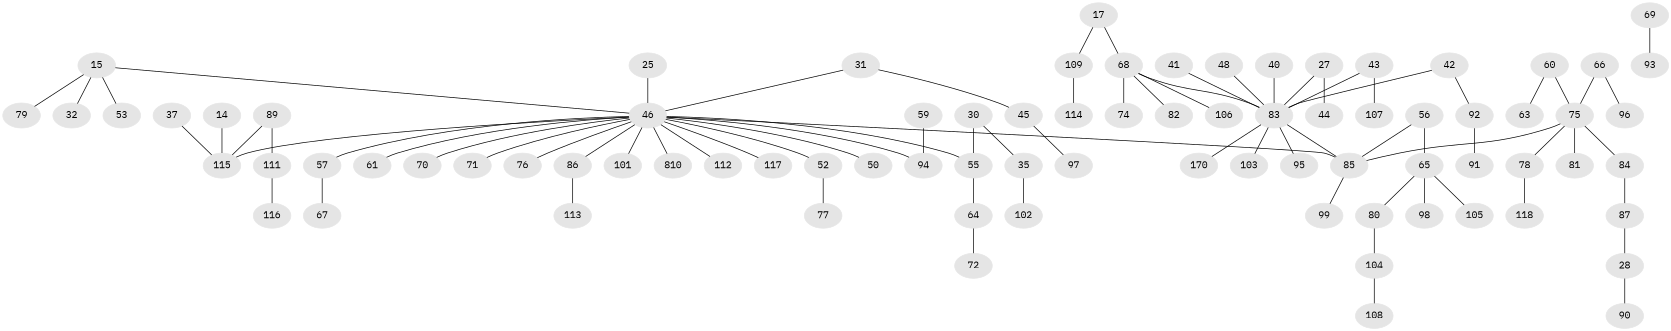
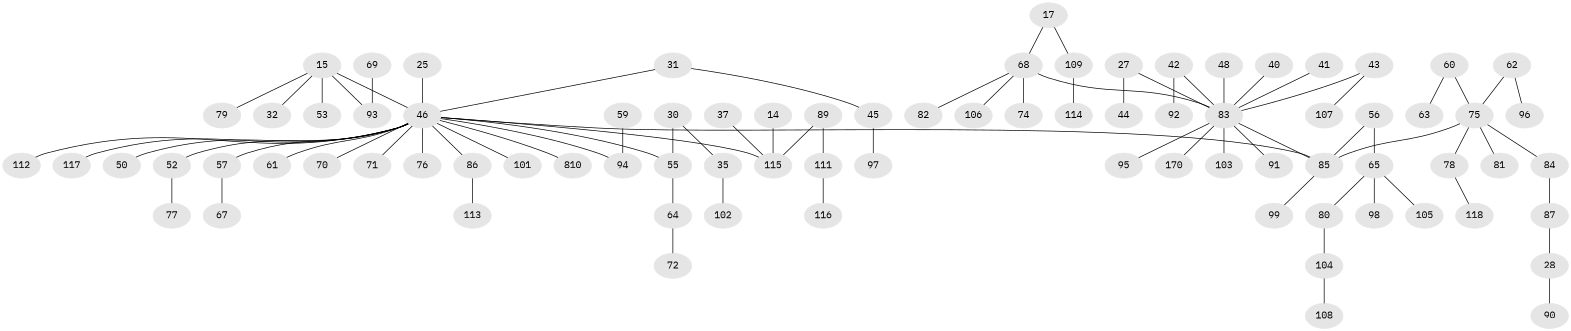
(1600, 65) -> (1512, 65)
none -> (347, 90)
(1474, 139) -> (1248, 140)
